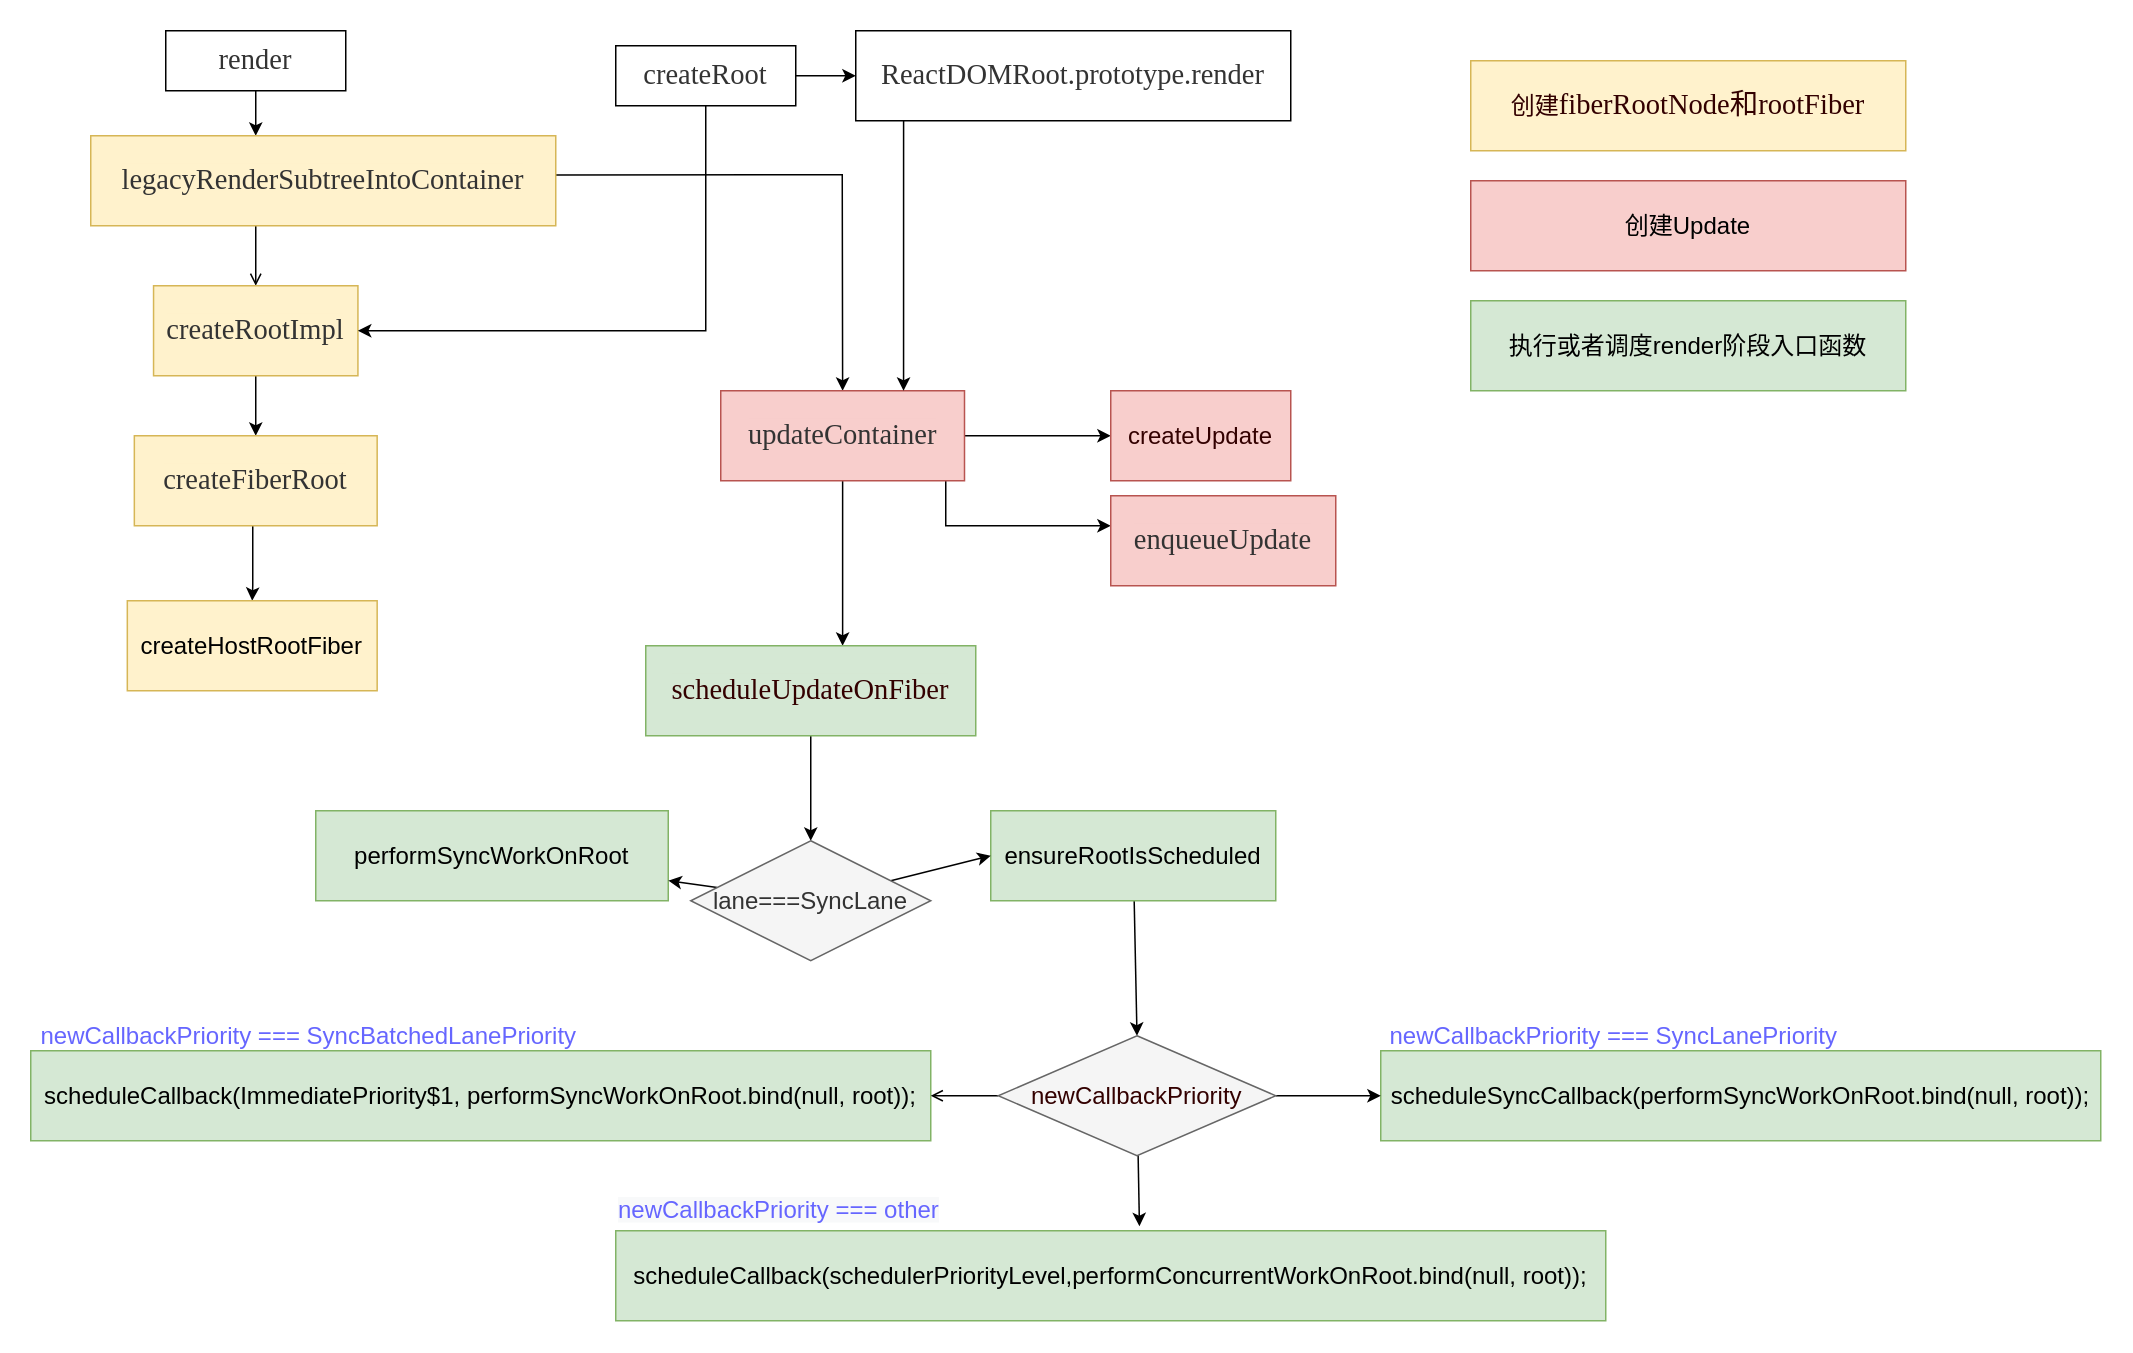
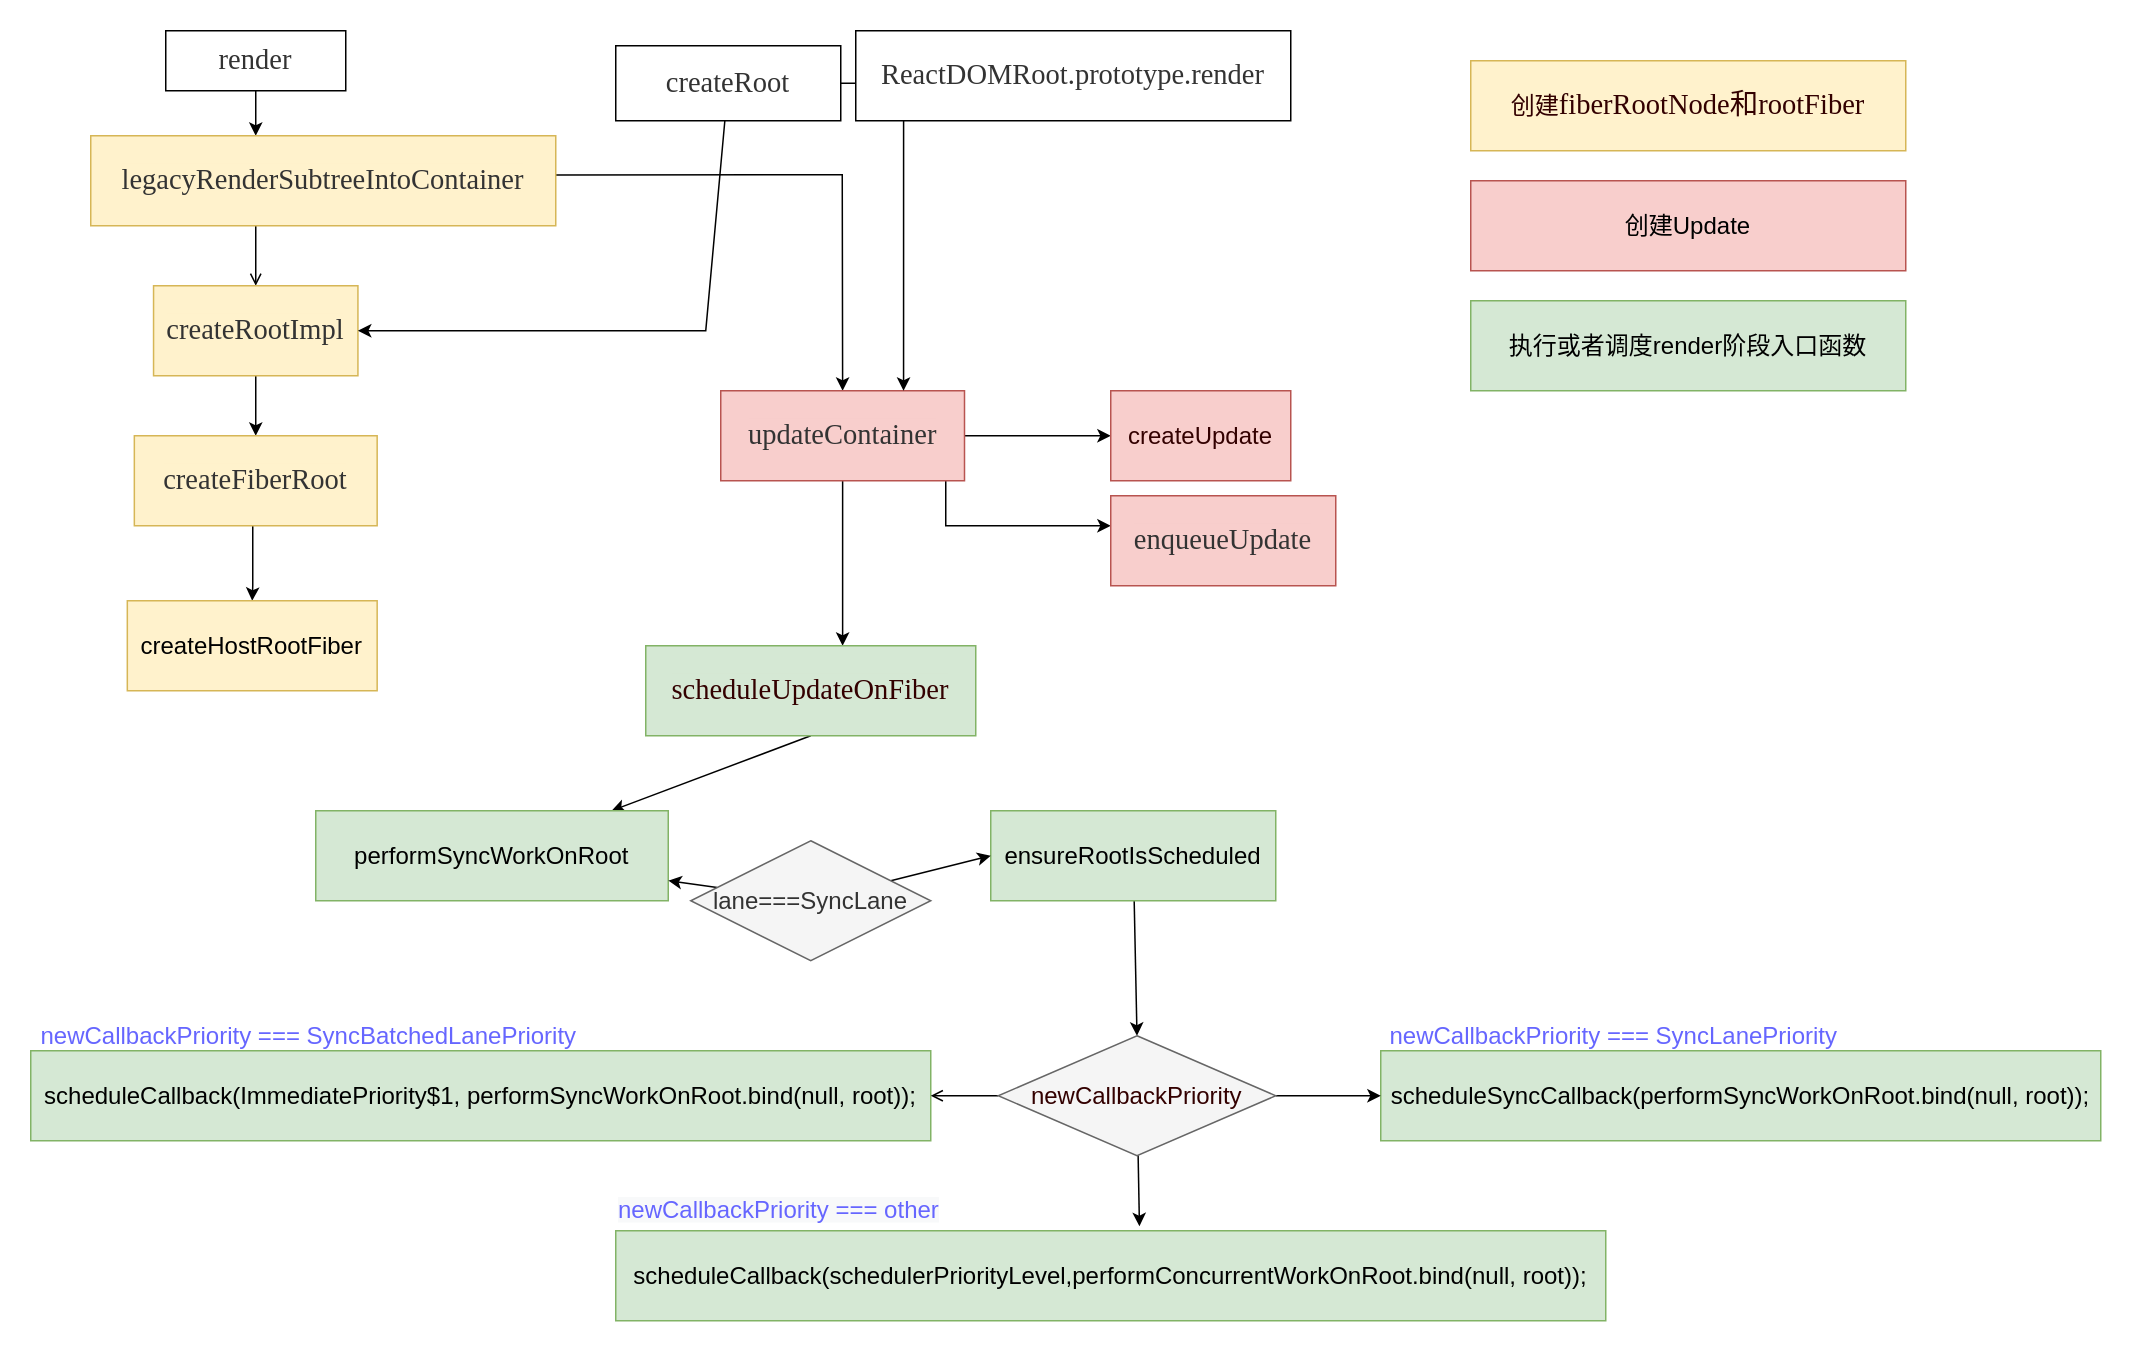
(706, 76) -> (728, 83)
(811, 783) -> (716, 771)
